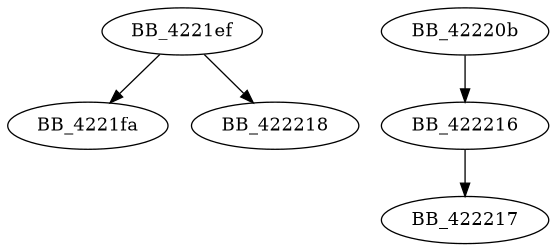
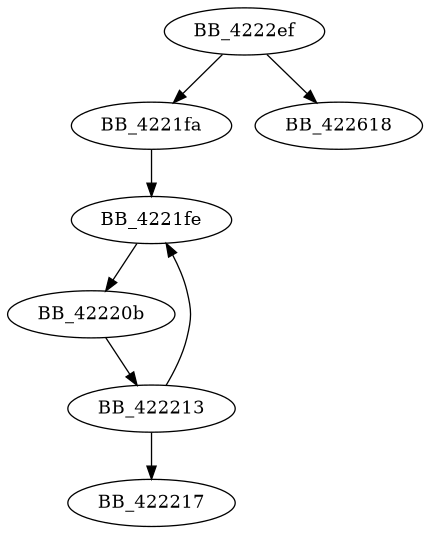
(182, 31) -> (245, 31)
(275, 126) -> (339, 126)
(465, 126) -> (152, 409)
none -> (152, 220)
